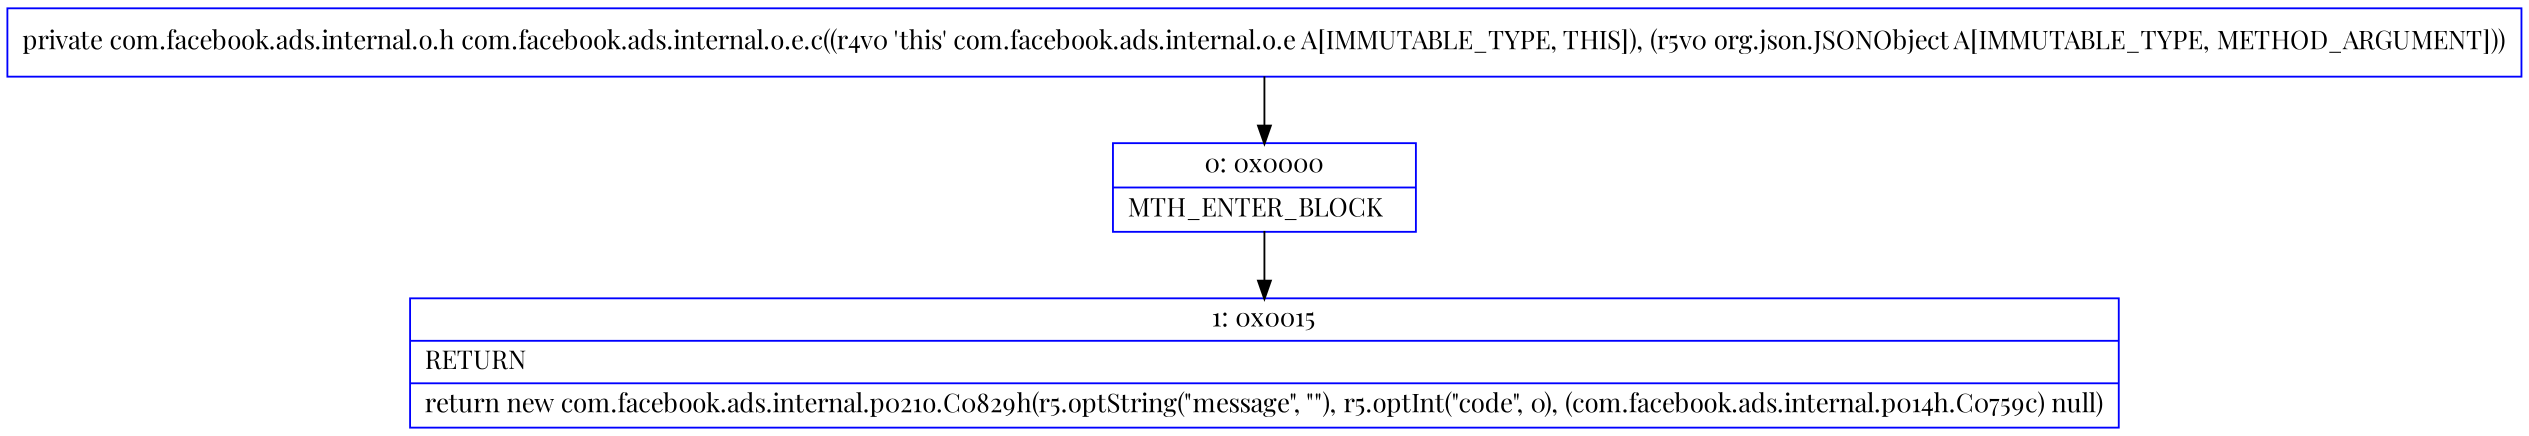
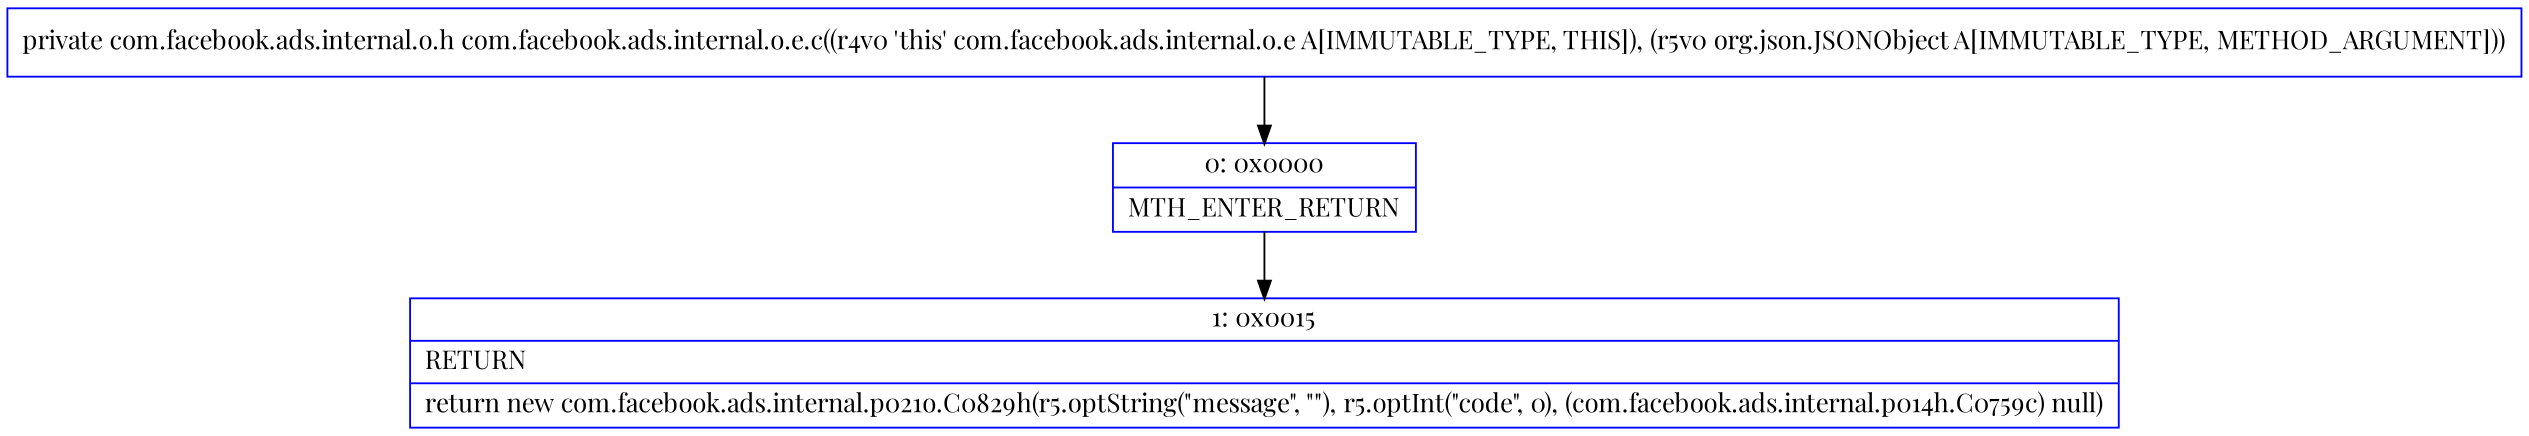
(1256, 209) -> (1264, 209)
